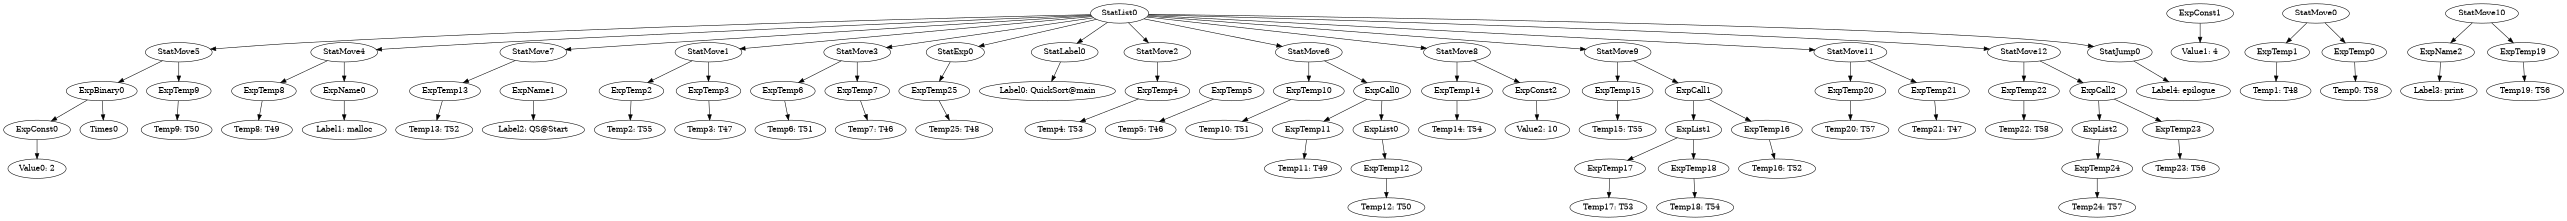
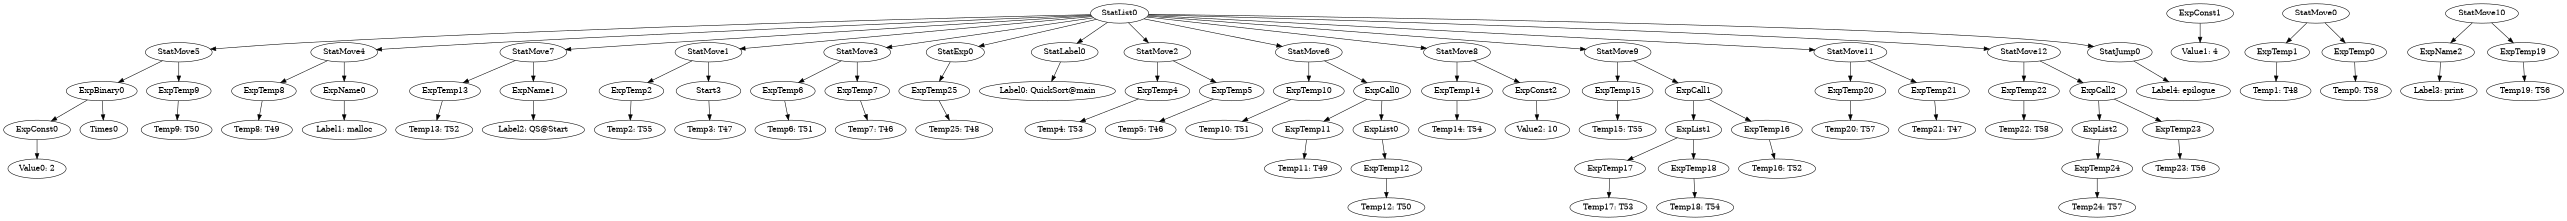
none -> (533, 69)
none -> (1192, 70)
(708, 91) -> (708, 91)
